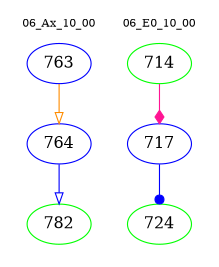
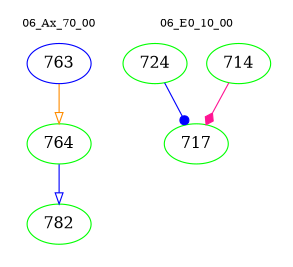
(59, 24) -> (59, 24)
(59, 144) -> (59, 144)
(159, 144) -> (196, 144)
(159, 180) -> (173, 99)
